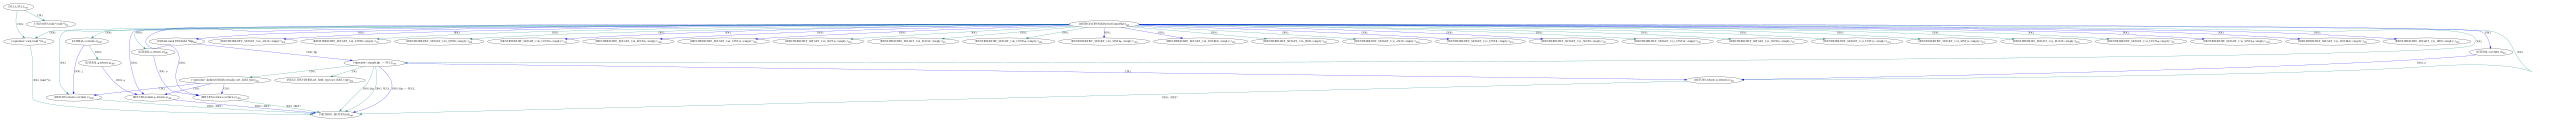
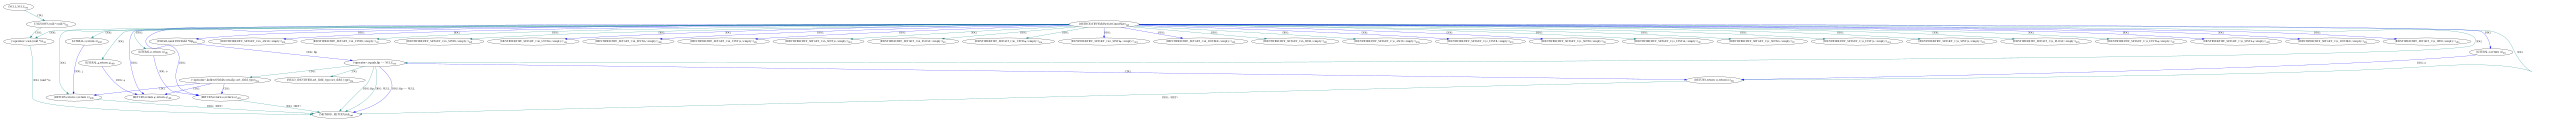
(16, 25) -> (36, 31)
(1041, 41) -> (1041, 41)
(93, 51) -> (580, 26)
(243, 107) -> none
